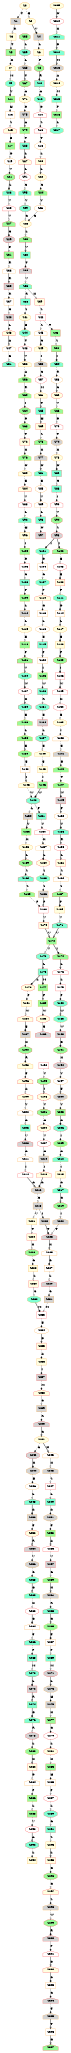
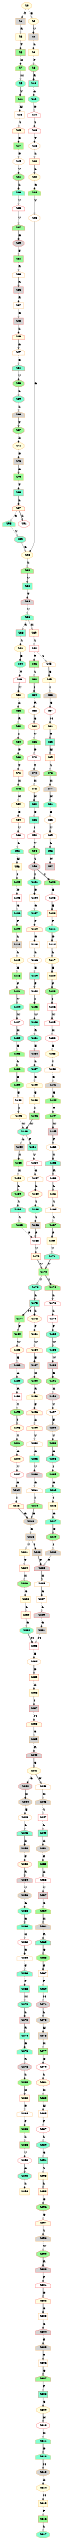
(10, 68) -> (20, 68)
(57, 99) -> (43, 2503)
(25, 184) -> (14, 515)
none -> (19, 374)
(25, 1175) -> (35, 1506)
none -> (17, 1381)
none -> (43, 2394)
